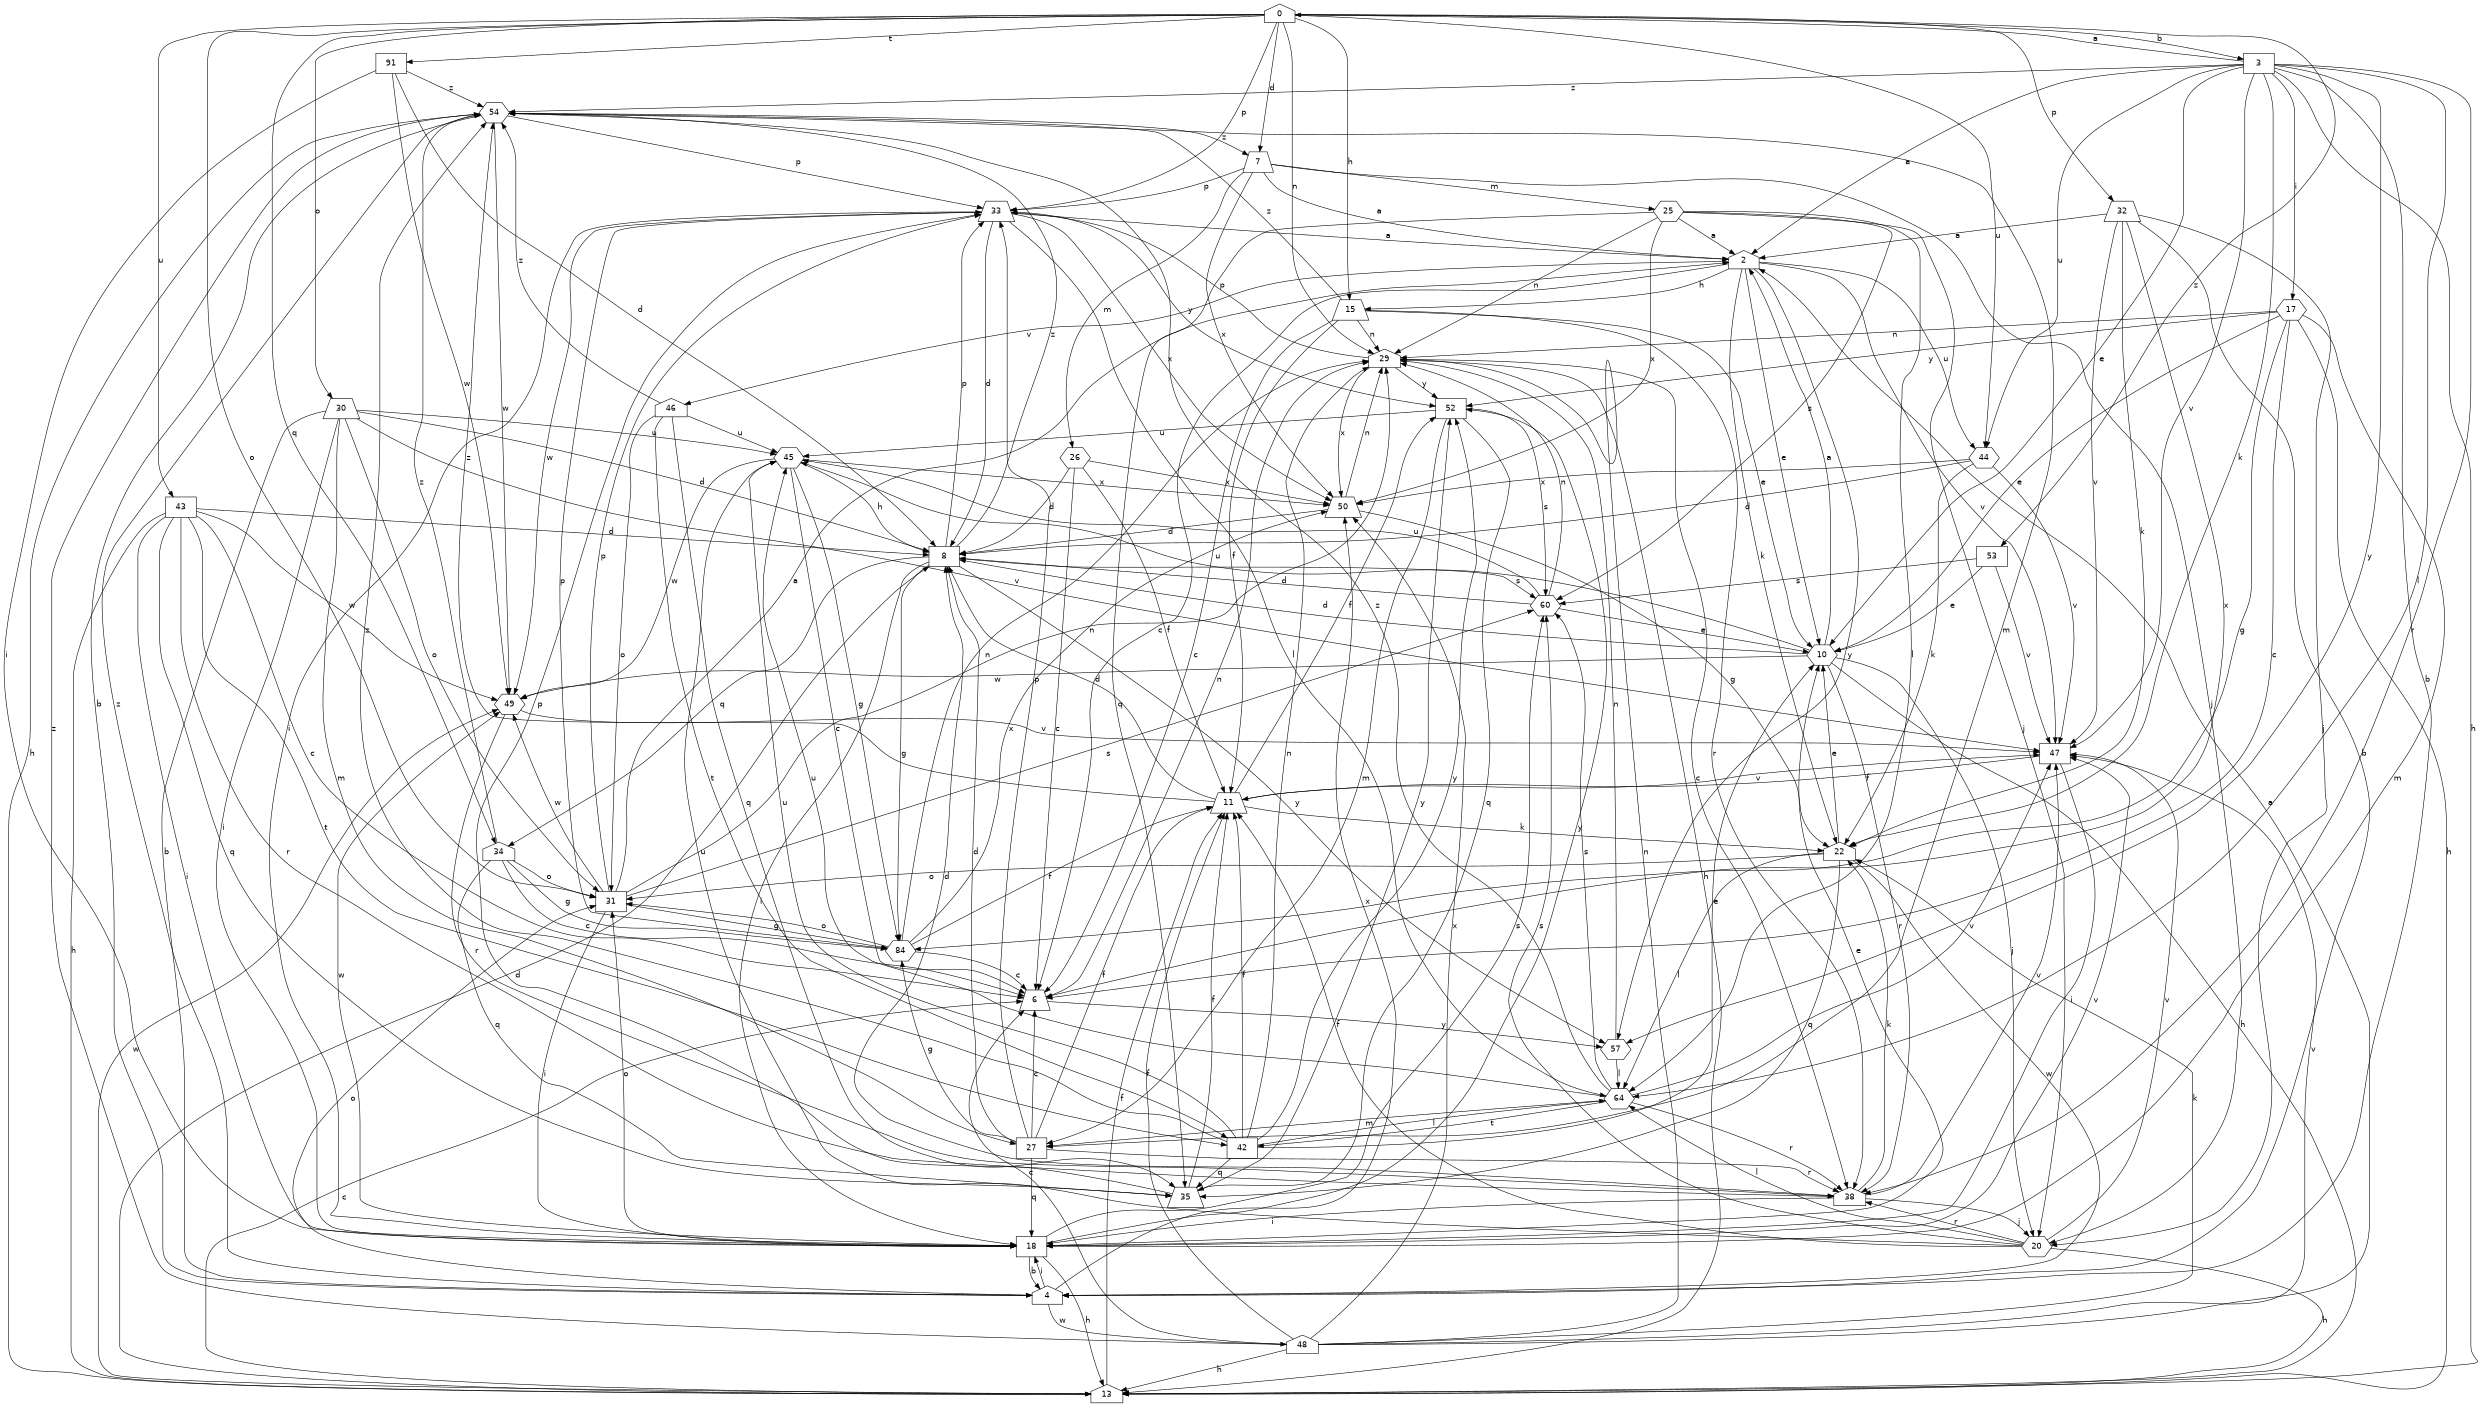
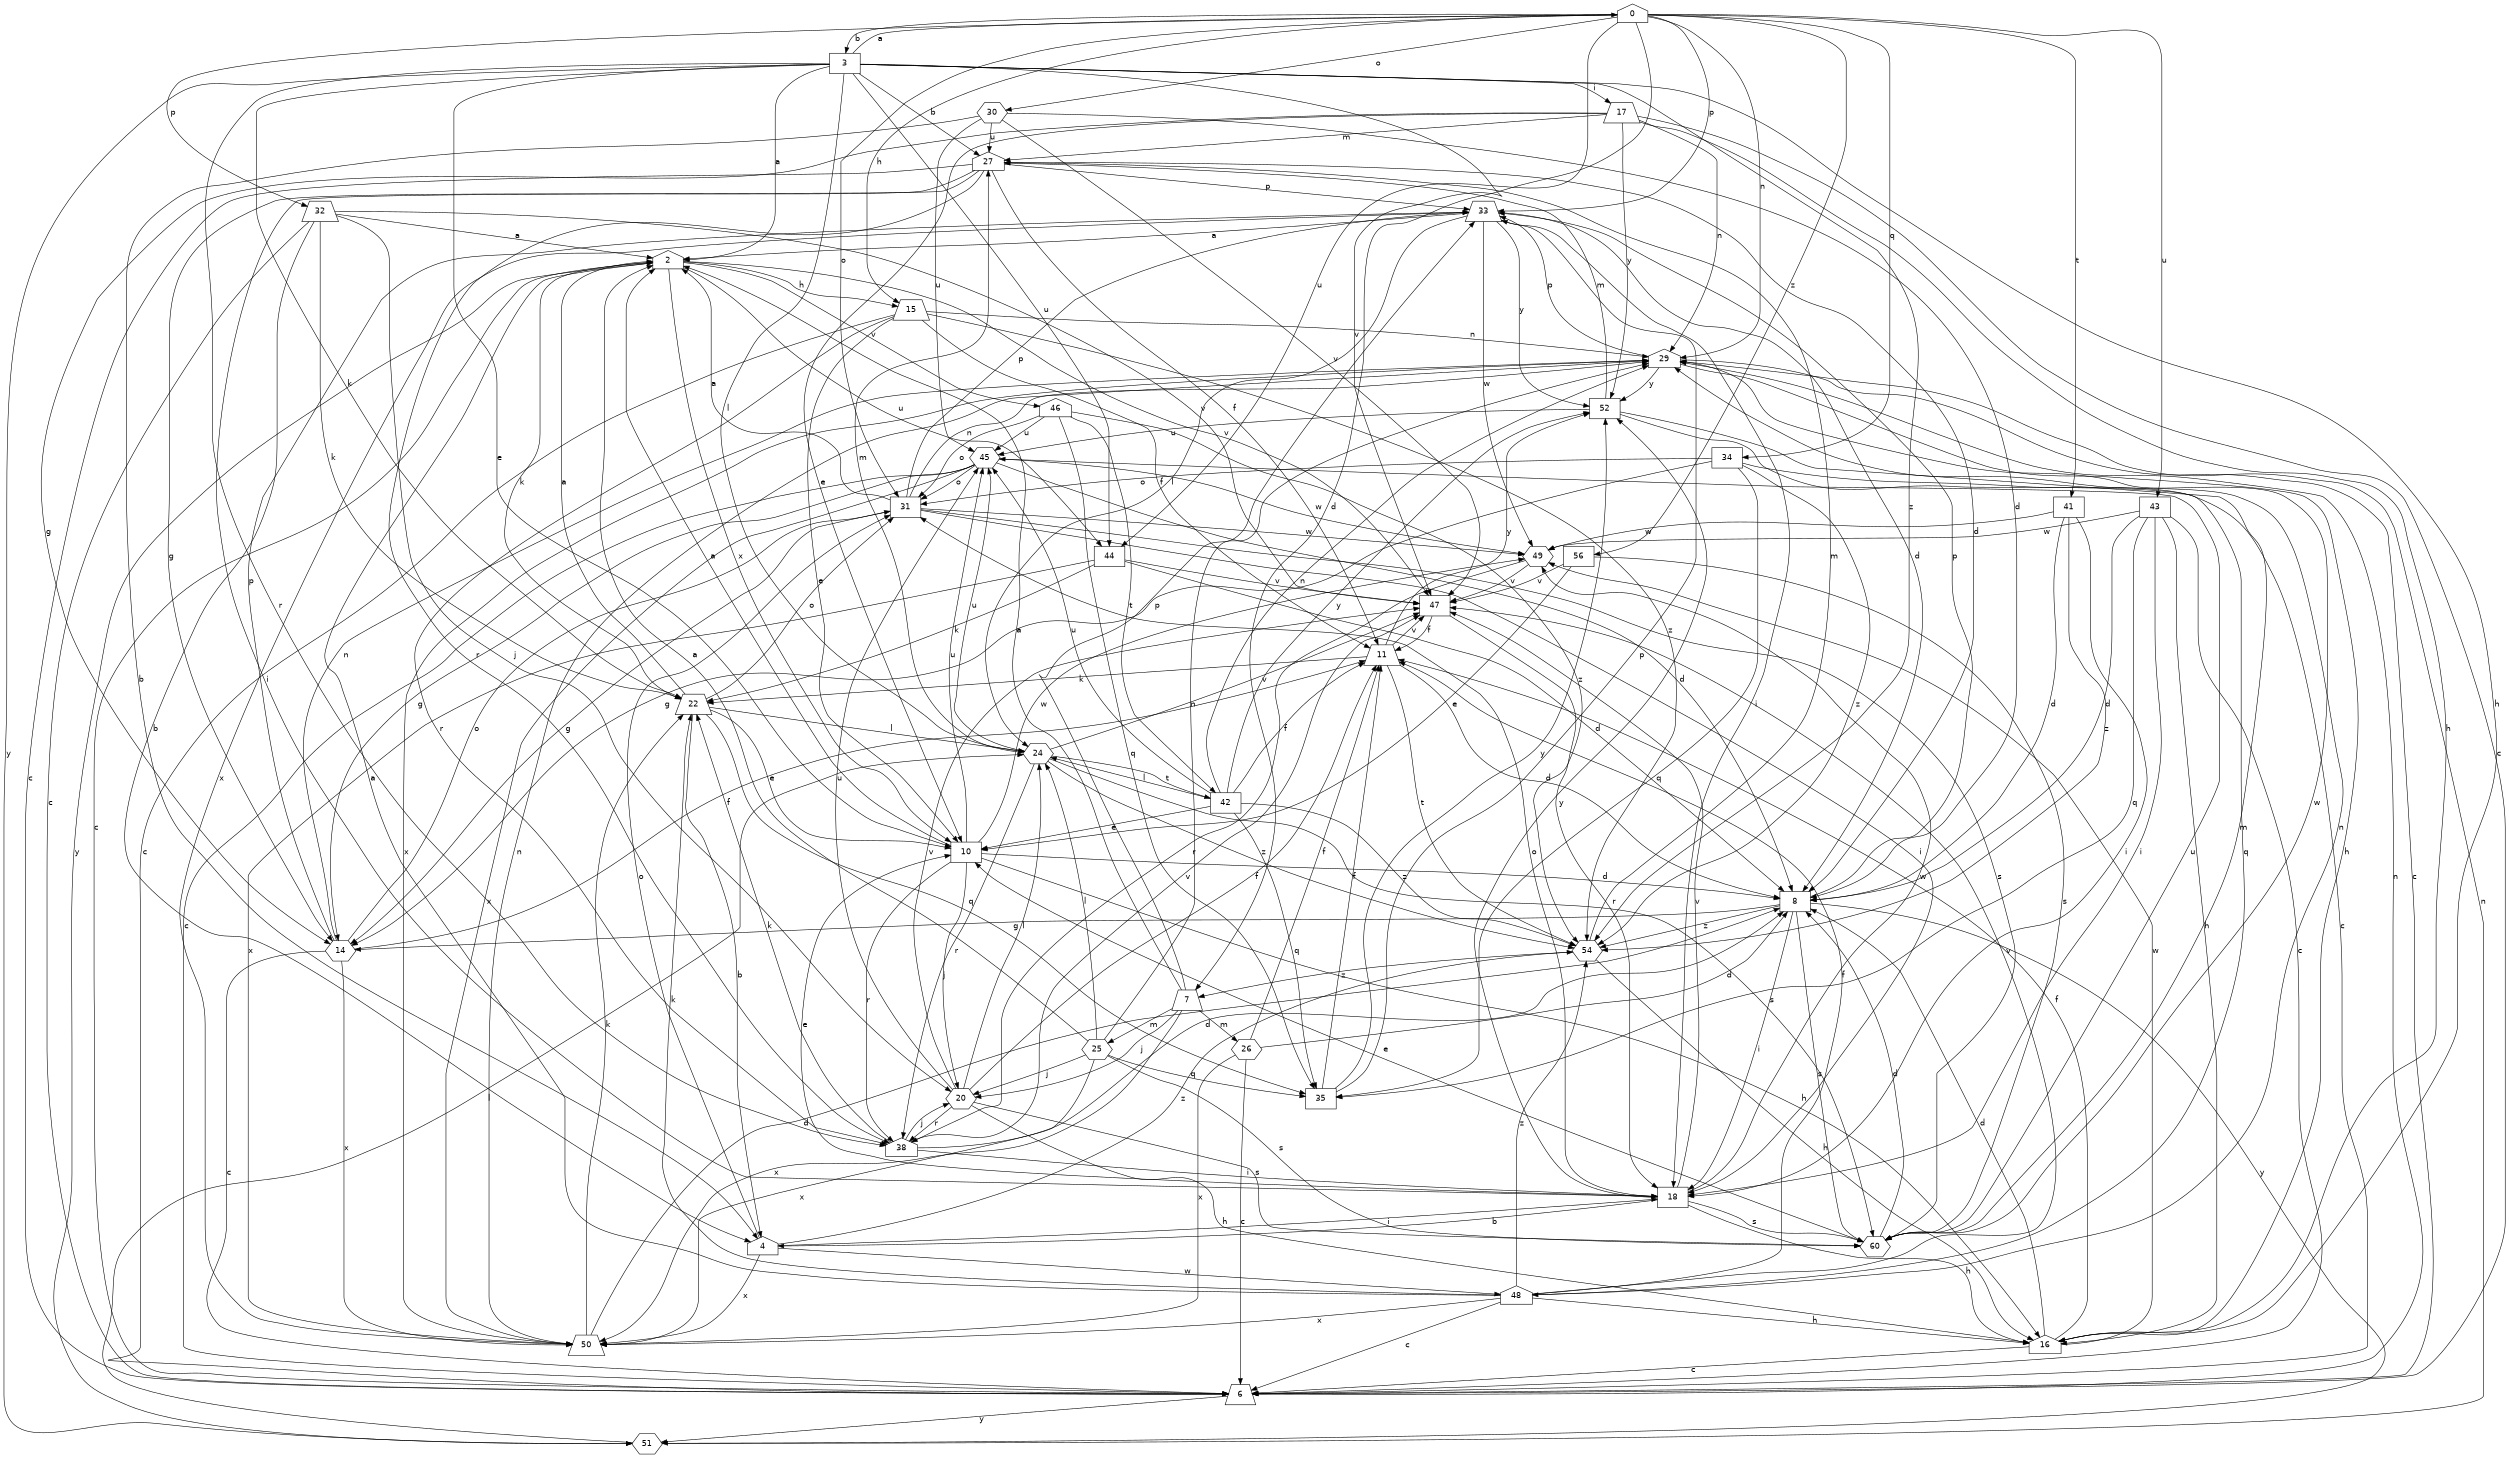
(391, 63) -> (2069, 507)
(742, 161) -> none
(2291, 310) -> (1622, 113)
(502, 406) -> none
(341, 409) -> (992, 113)
(469, 458) -> (1422, 803)
(1784, 458) -> (741, 556)
(1984, 458) -> (1110, 556)
none -> (562, 469)
(1564, 483) -> (2317, 803)
(880, 507) -> (1682, 680)
(1546, 507) -> (2243, 828)
(1992, 556) -> (1579, 556)
(1351, 606) -> (1509, 532)
(2226, 606) -> (50, 803)
(1822, 655) -> (966, 852)
(435, 672) -> (951, 482)
(1733, 680) -> (608, 1025)
(1701, 690) -> (2427, 1158)
(724, 691) -> none
(341, 778) -> (993, 137)
(1473, 845) -> (2243, 855)
(499, 852) -> (1727, 458)
(1840, 852) -> (694, 704)
(901, 951) -> (341, 951)
(583, 968) -> none
(2071, 1000) -> (1614, 902)
(115, 1035) -> none
(1616, 1049) -> (647, 1444)
(2049, 1074) -> (740, 976)
(1619, 1099) -> (1038, 754)
(317, 1145) -> none
(837, 1145) -> none
(1032, 1148) -> (988, 162)
(2067, 1174) -> (1308, 137)
(1034, 1197) -> (267, 680)
(1186, 1197) -> (1321, 1099)
(2299, 1220) -> (917, 113)
(1107, 1395) -> (2045, 1345)
